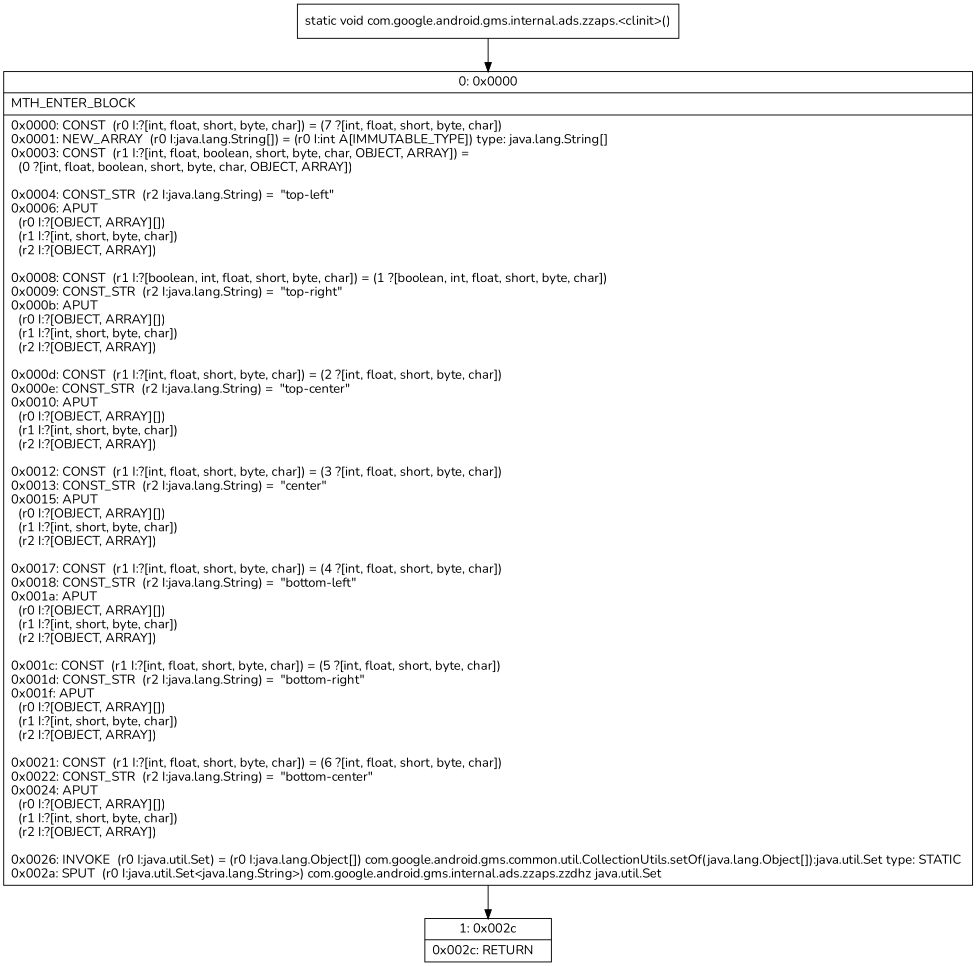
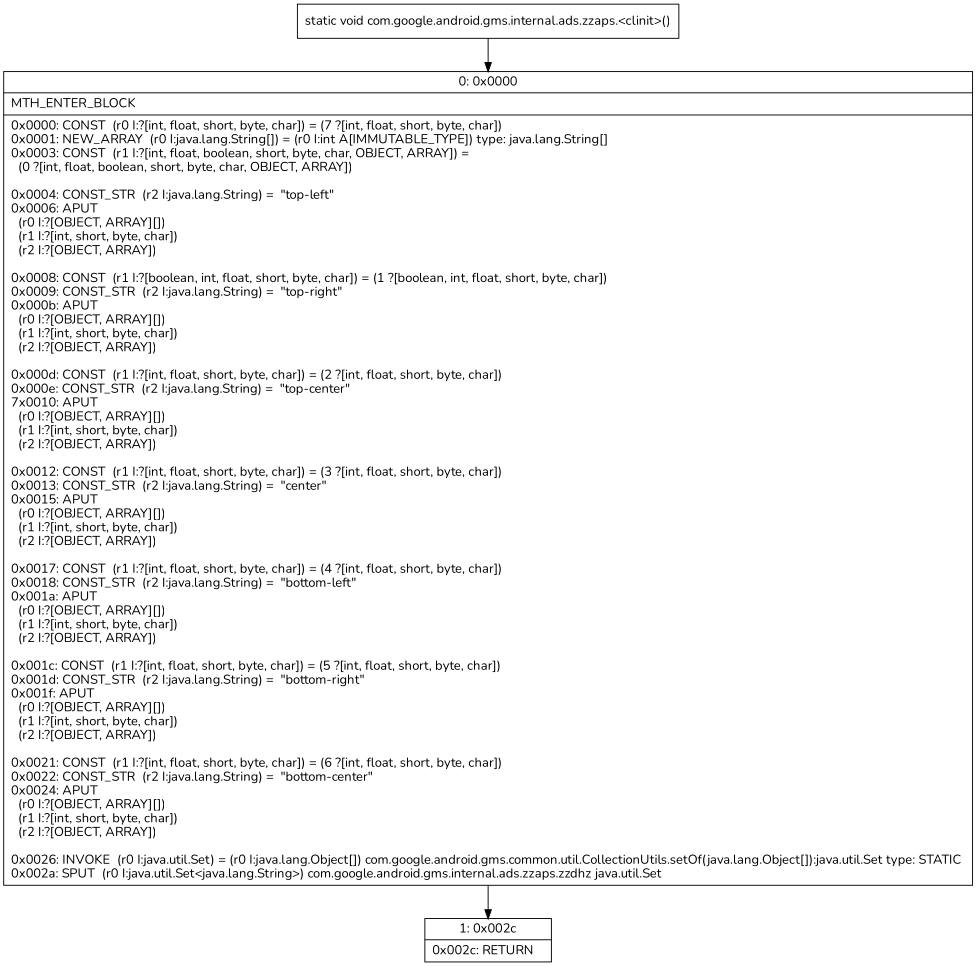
(58, 403) -> (58, 403)
